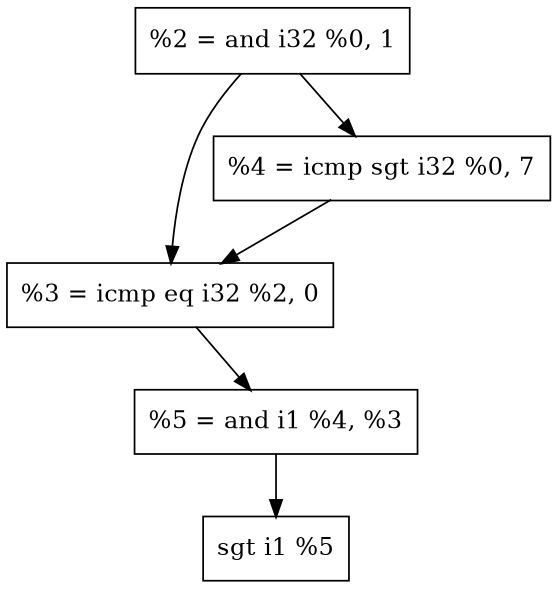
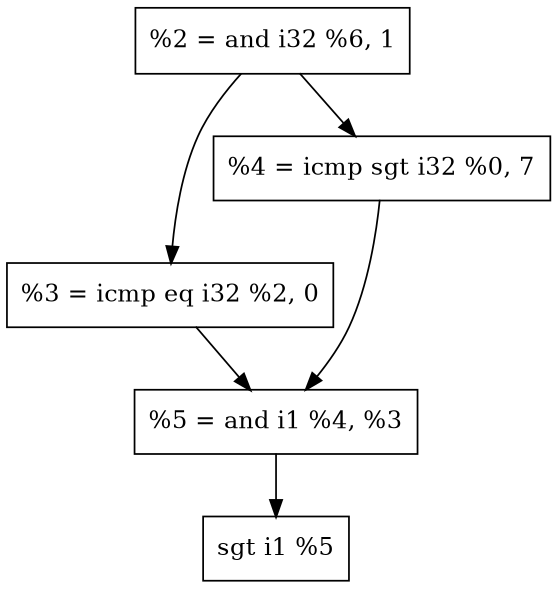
(273, 41) -> (273, 41)
(284, 227) -> (362, 293)
